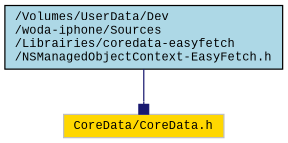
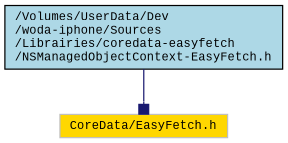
(144, 126) -> (144, 126)
